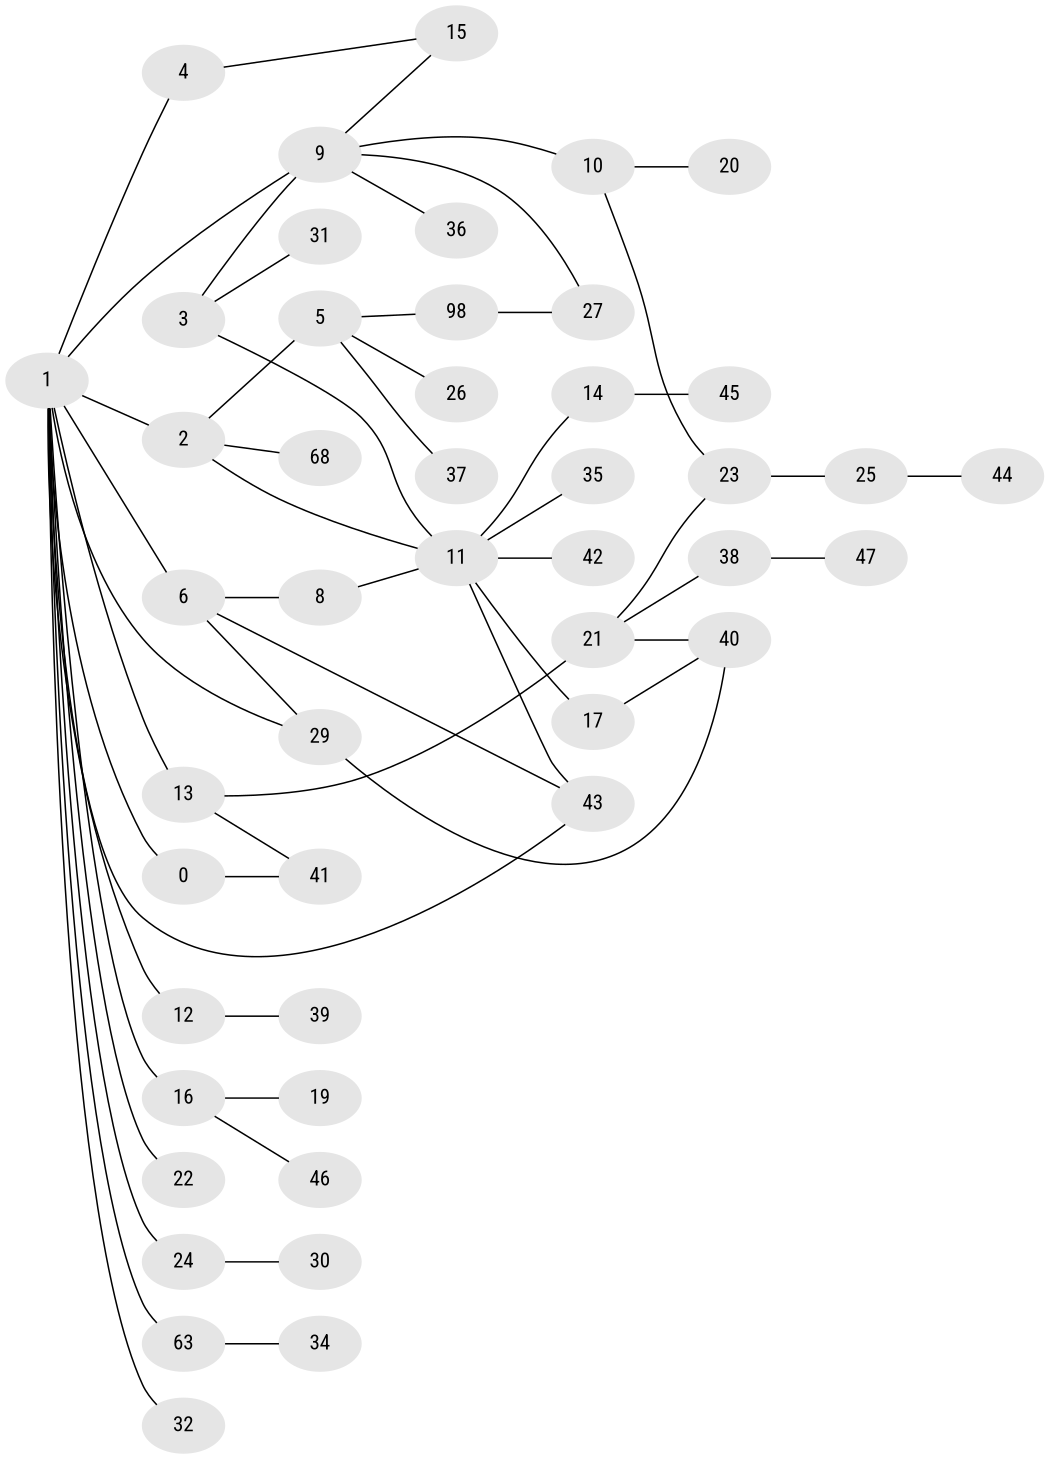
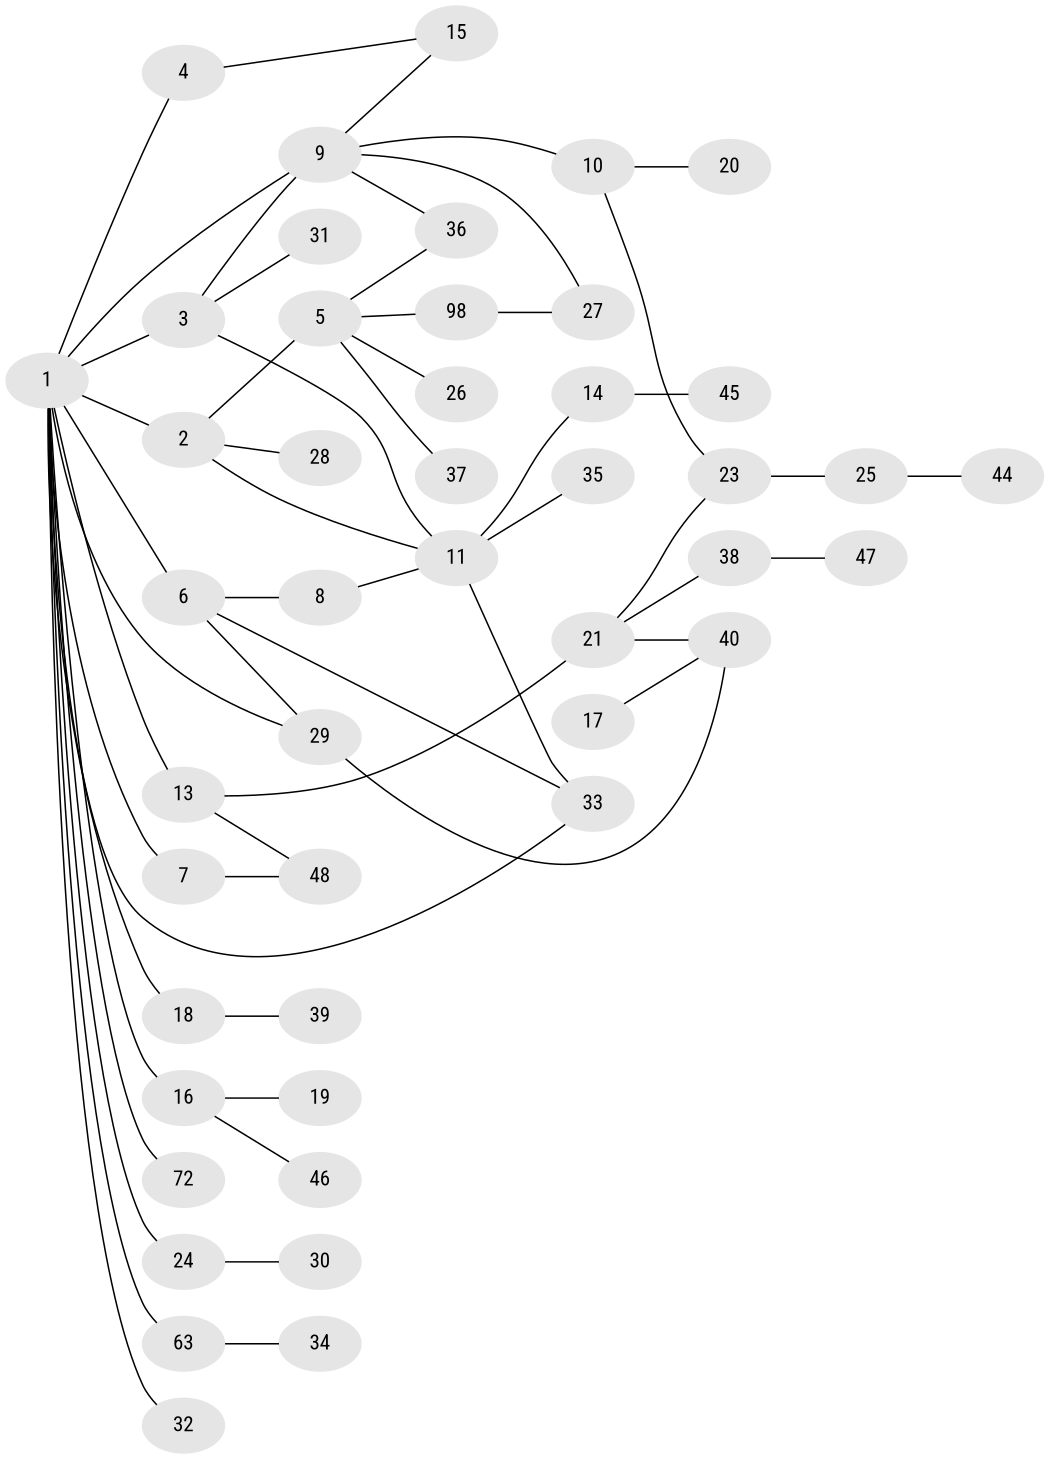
none -> (389, 274)
none -> (115, 350)
(320, 458) -> (320, 458)
(593, 558) -> none
(521, 642) -> none
(593, 804) -> (593, 804)
(184, 877) -> (184, 877)
(320, 877) -> (320, 877)
(184, 1016) -> (184, 1016)
(184, 1180) -> (184, 1180)
